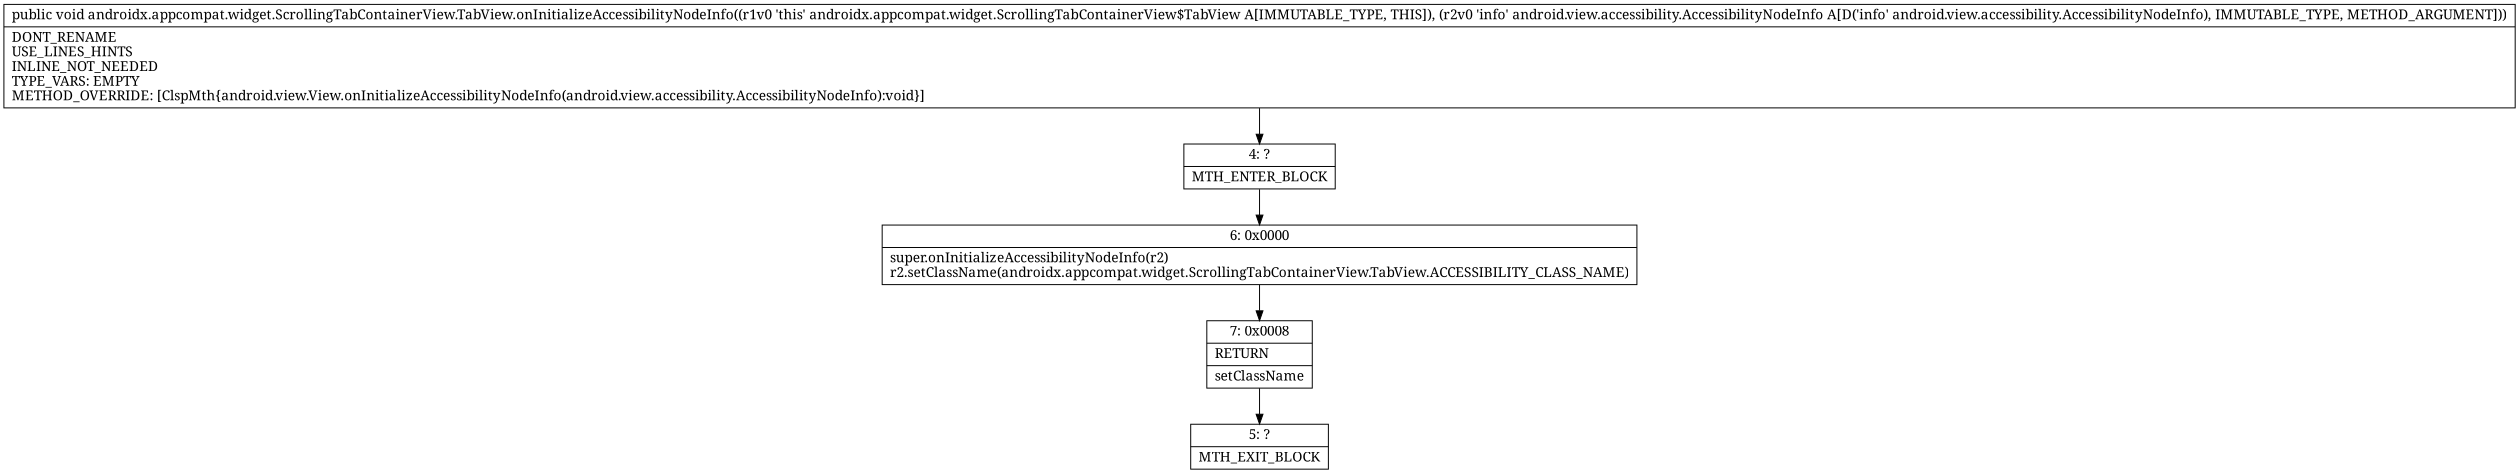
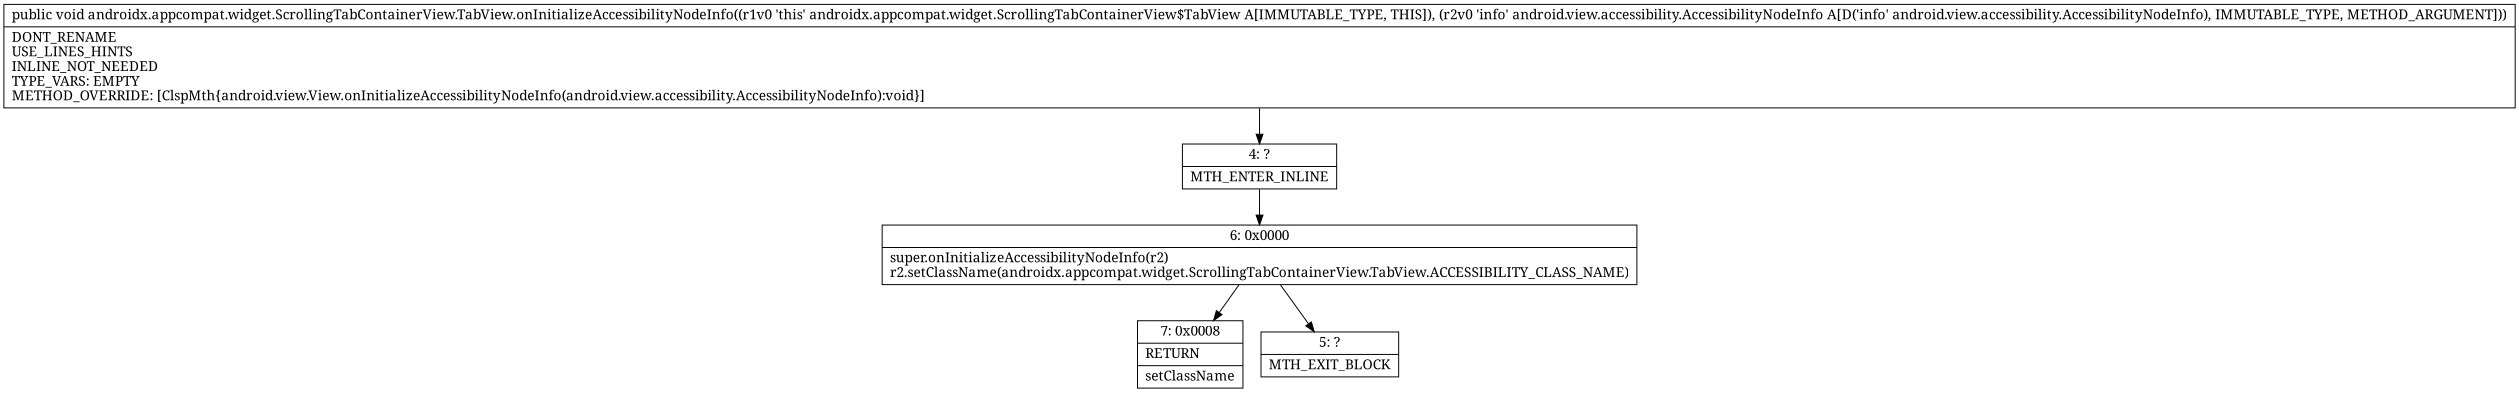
(1260, 177) -> (1260, 177)
(1260, 401) -> (1294, 304)
